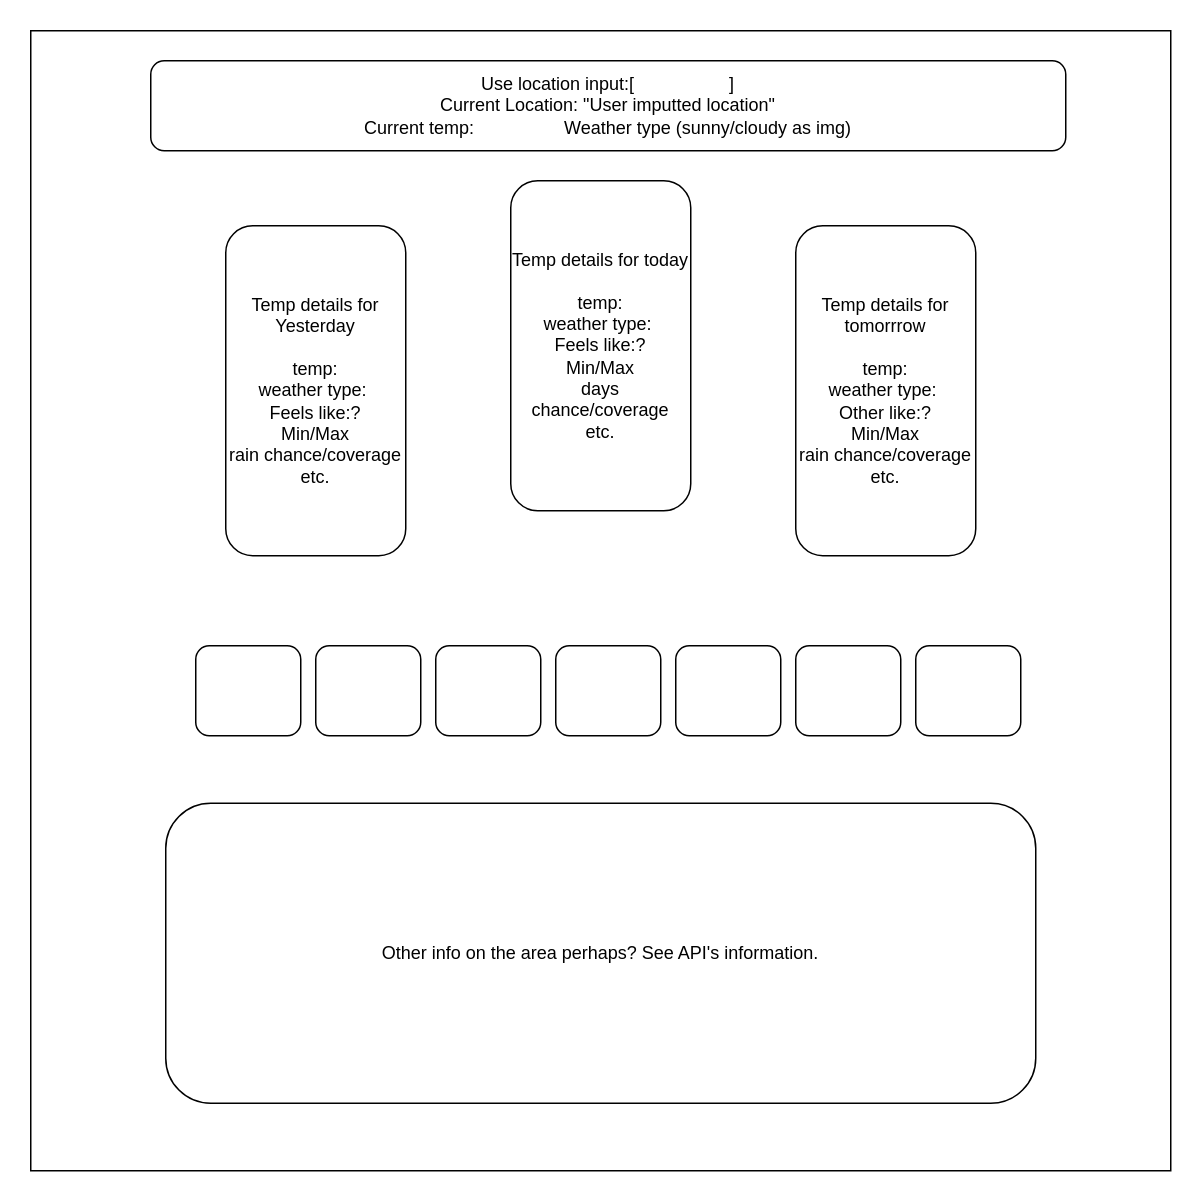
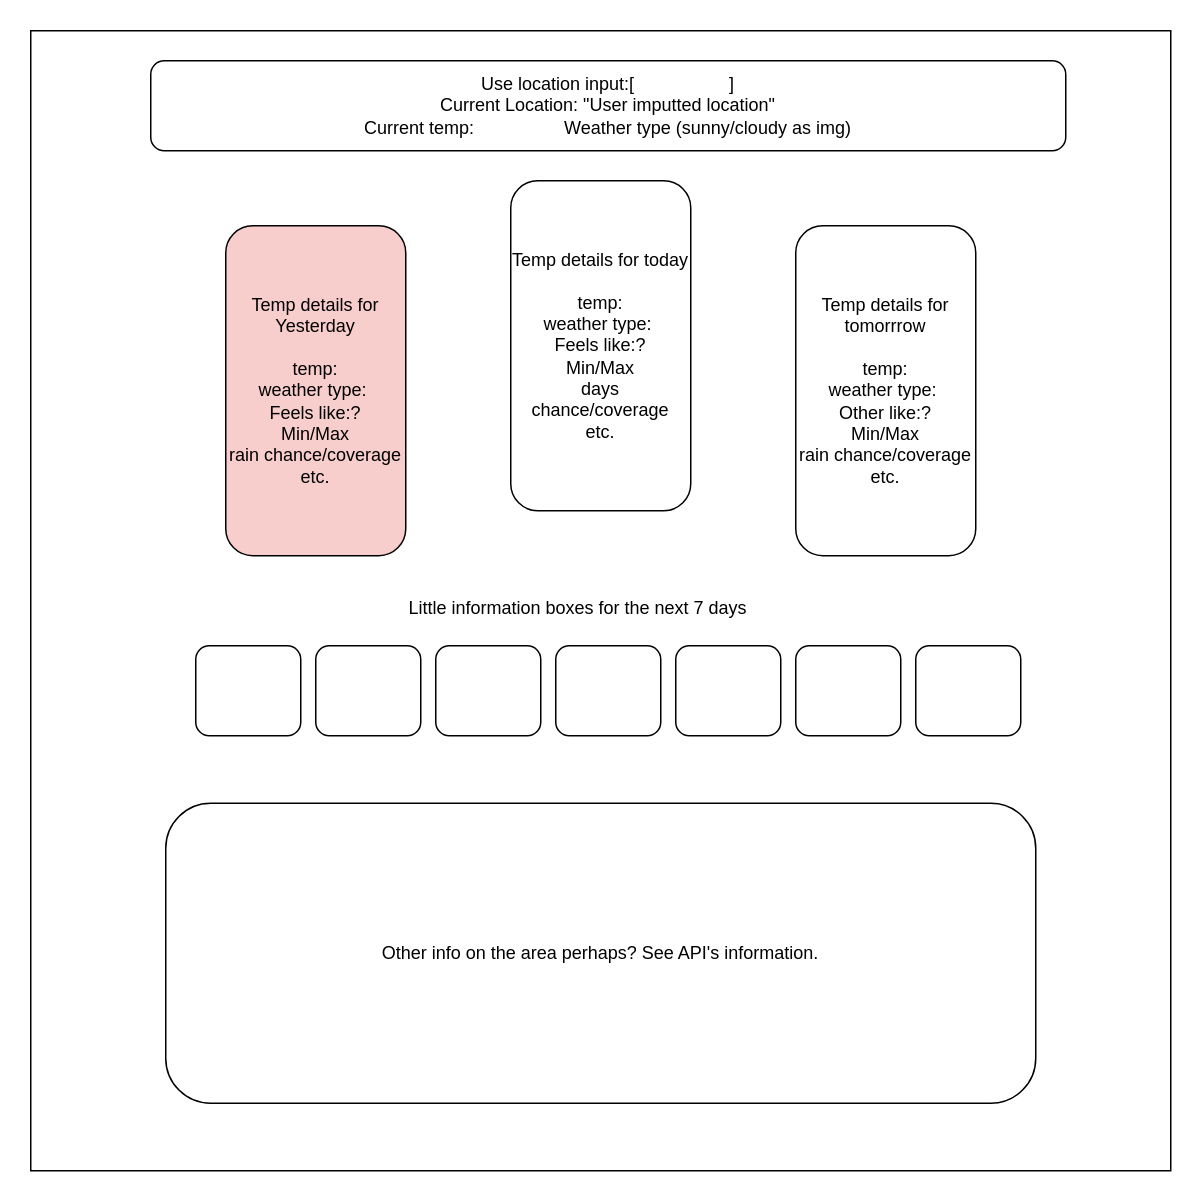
(316, 391) -> (316, 391)
none -> (578, 608)
